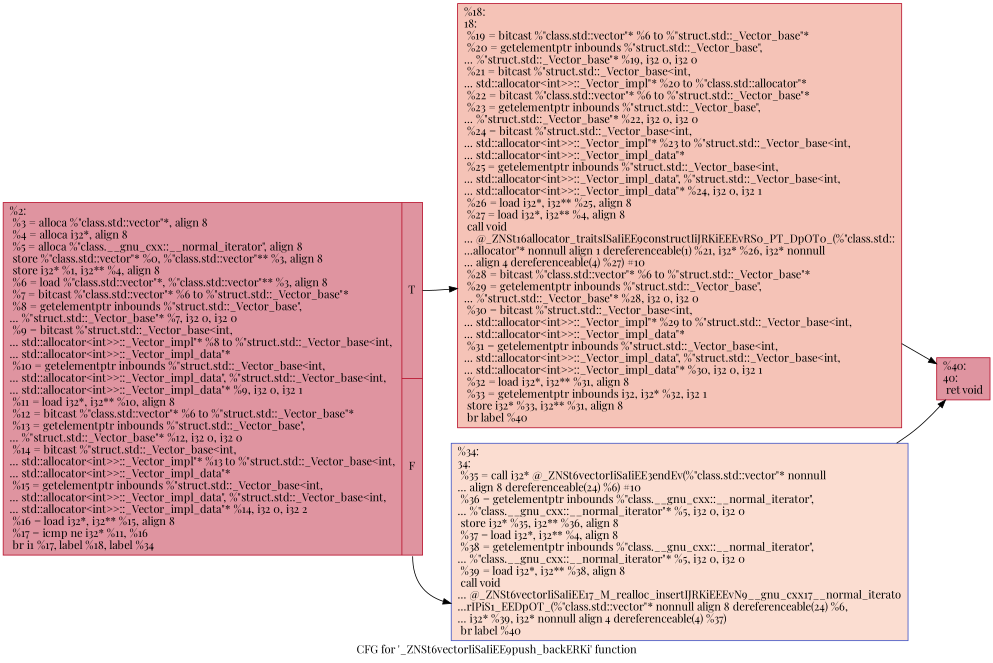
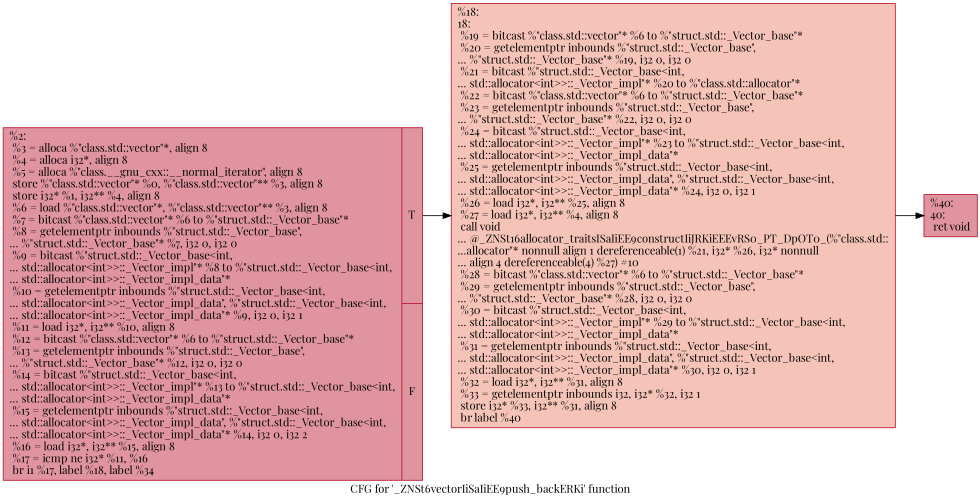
(680, 542) -> none
